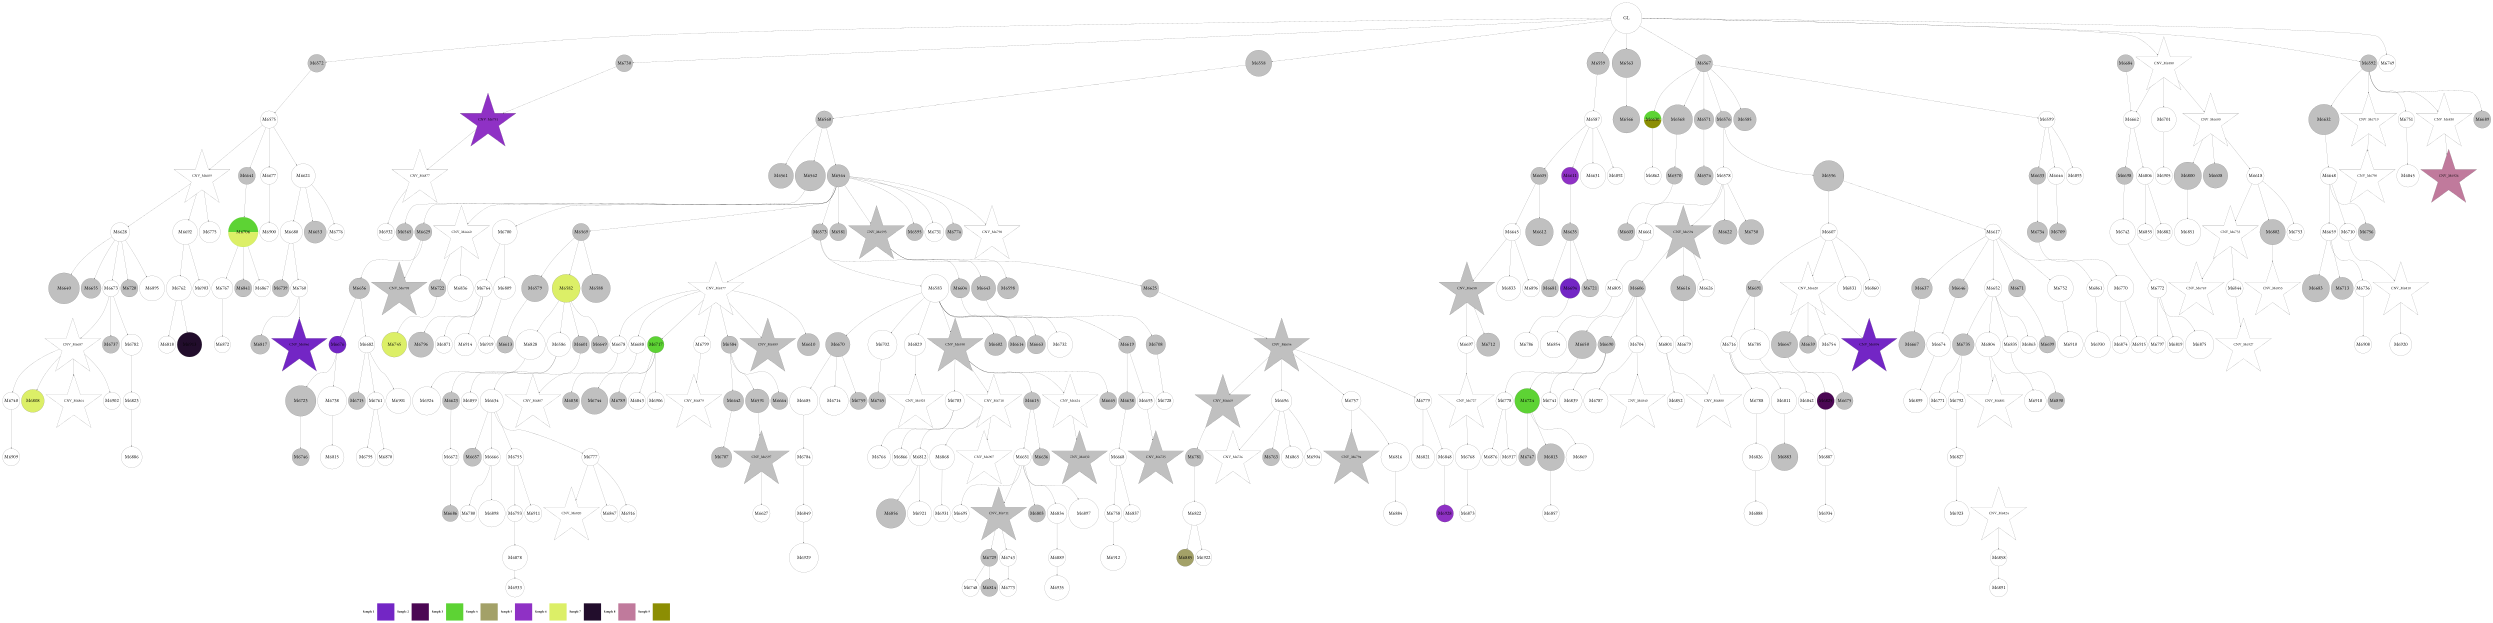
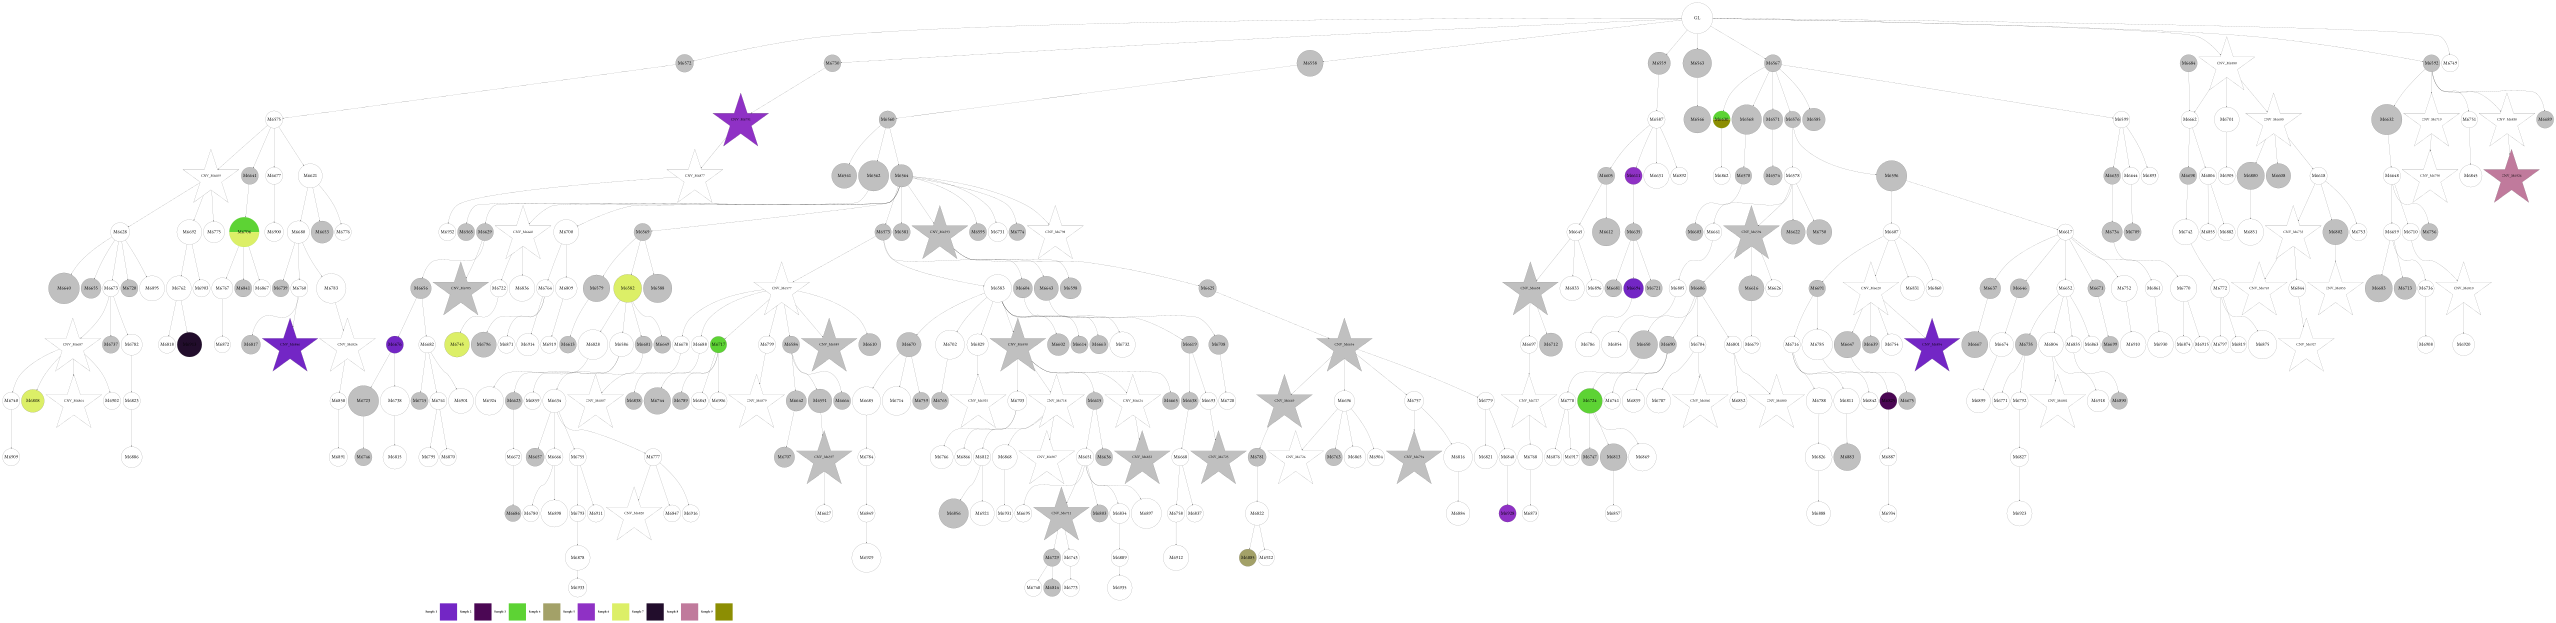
none -> (331, 288)
(437, 288) -> (499, 288)
